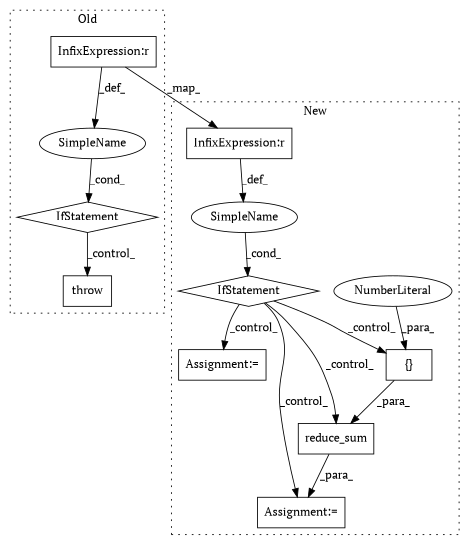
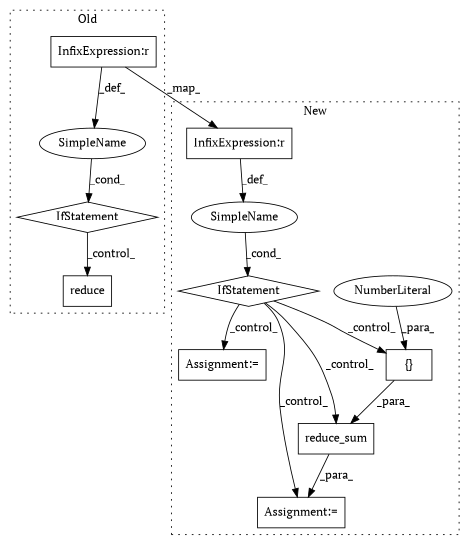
(87, 291) -> (87, 291)
